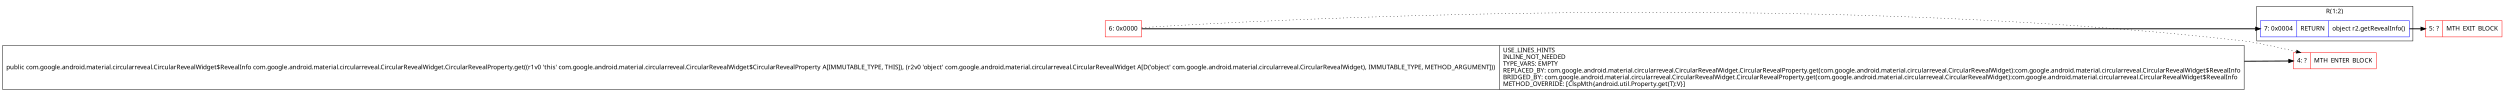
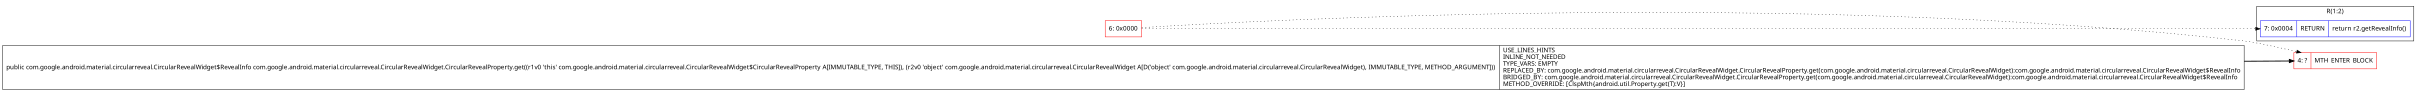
(1699, 29) -> (1699, 29)
(2369, 29) -> (2369, 29)
(2464, 29) -> none
